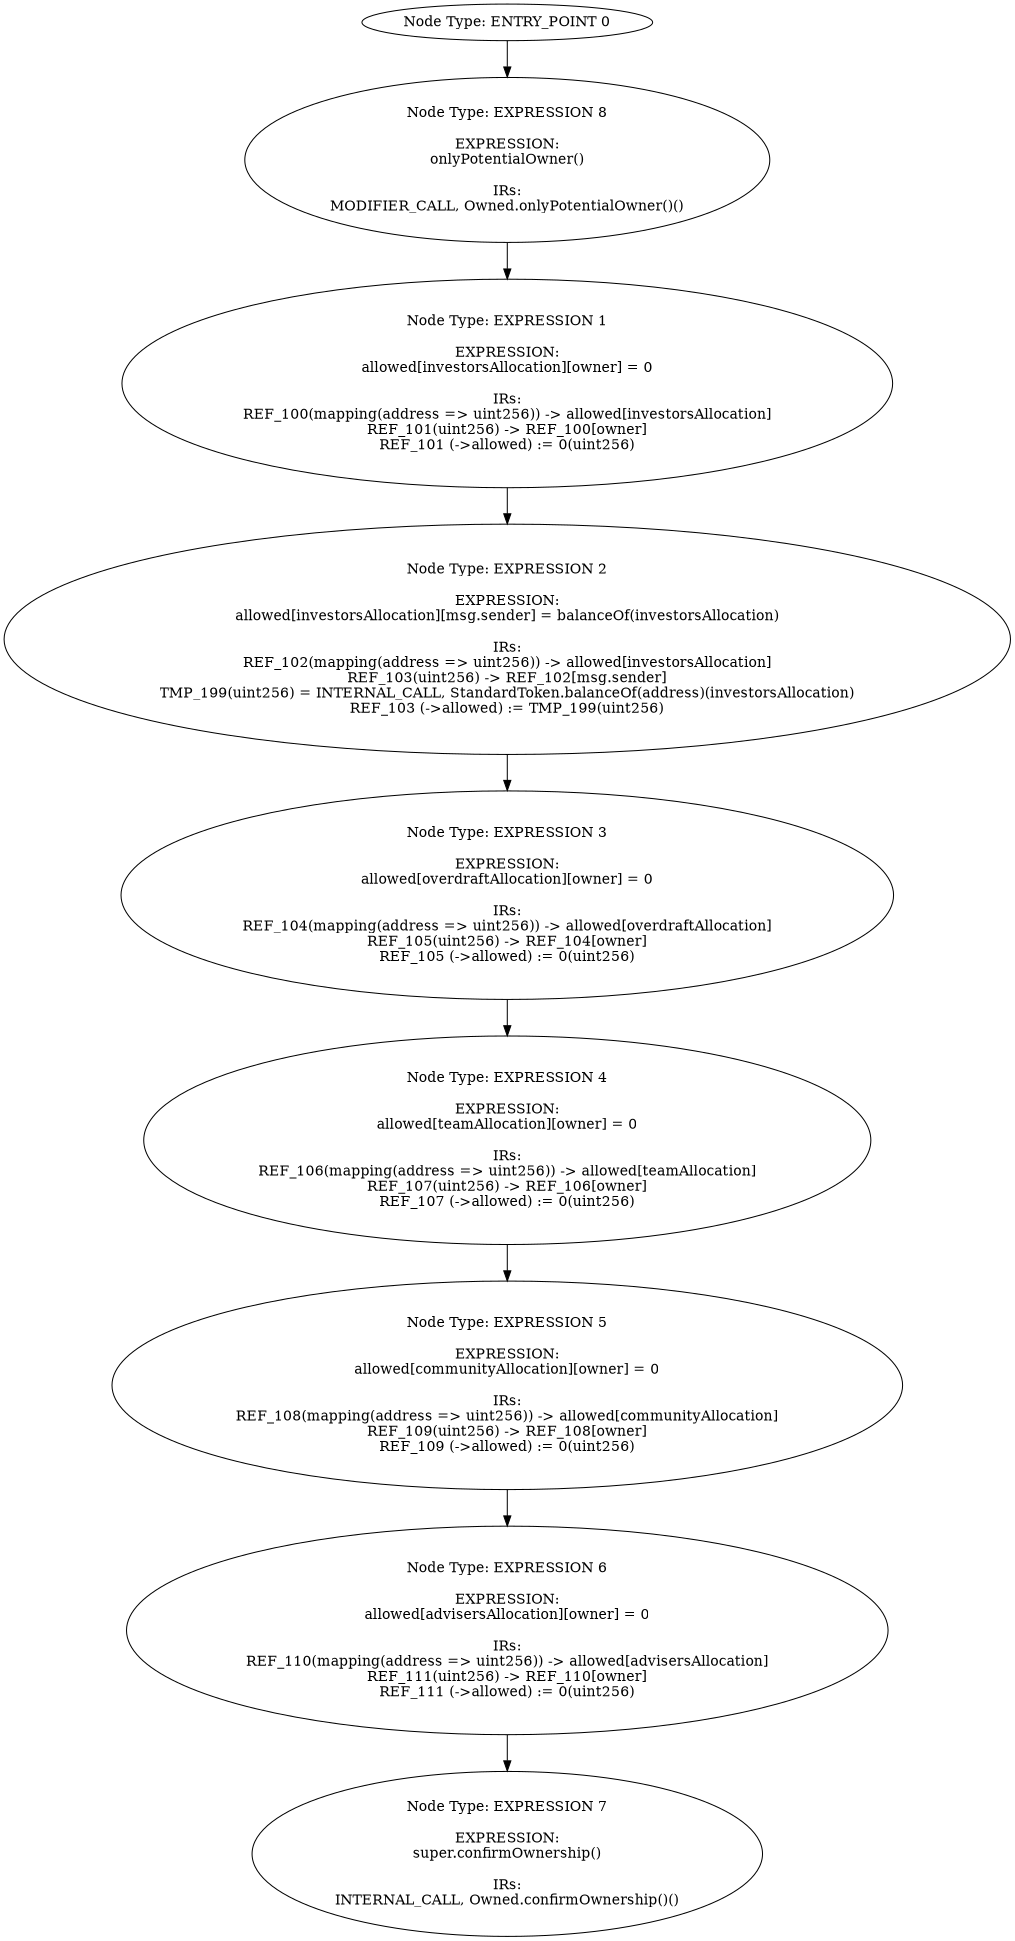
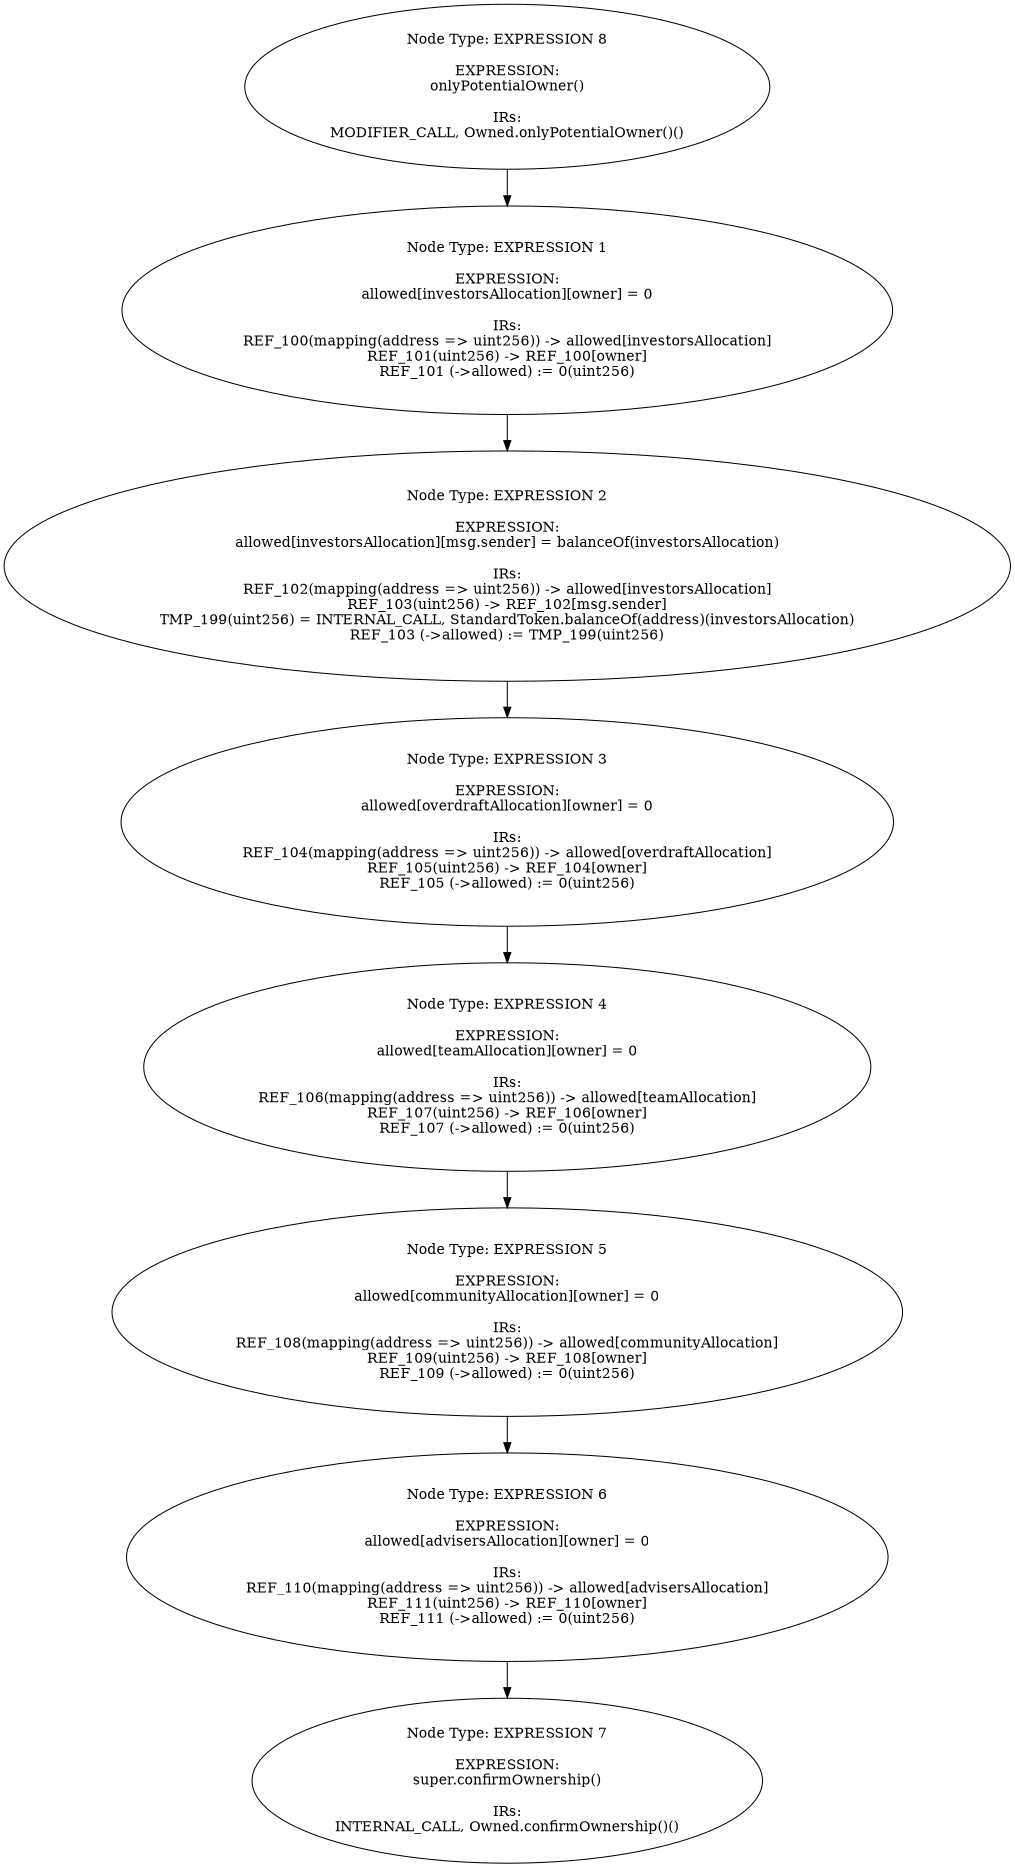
(507, 22) -> none
